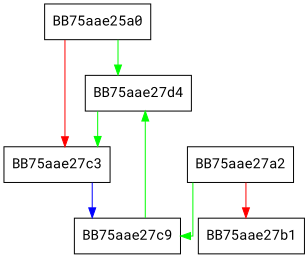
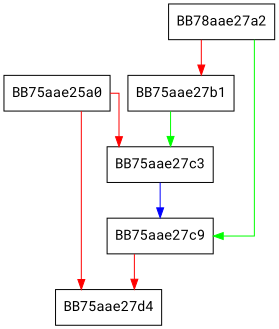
(118, 52) -> (81, 195)
(98, 124) -> (171, 124)
(240, 165) -> (222, 22)
(145, 170) -> (134, 267)
